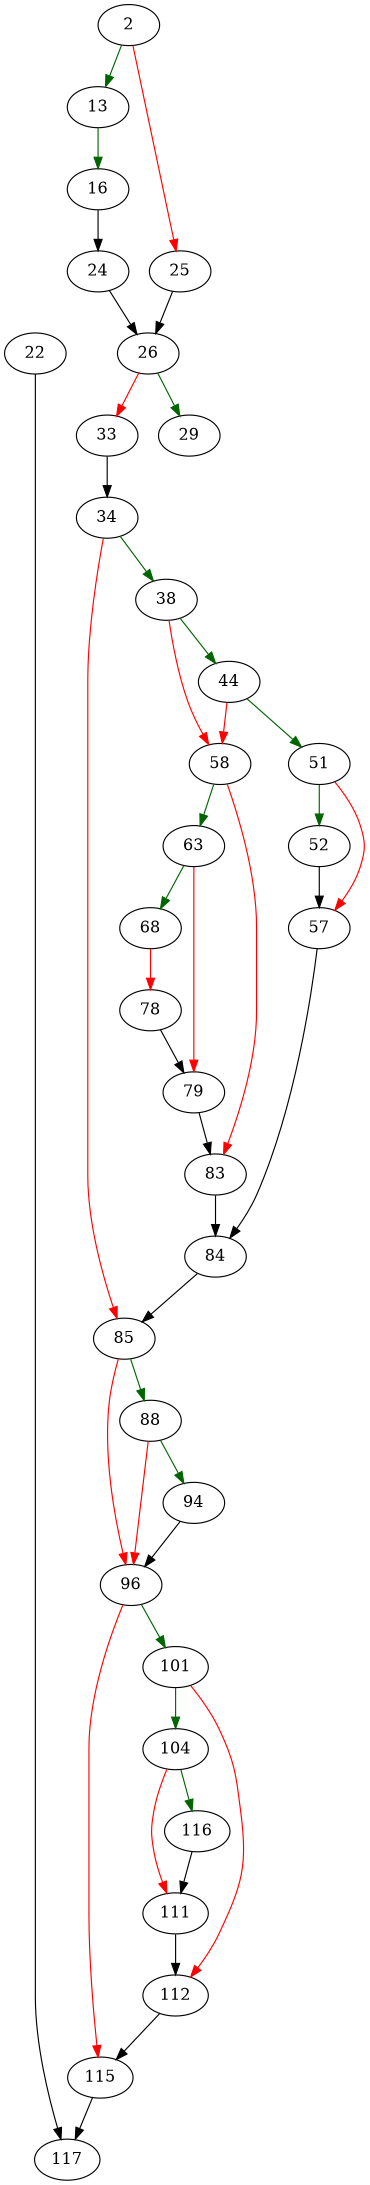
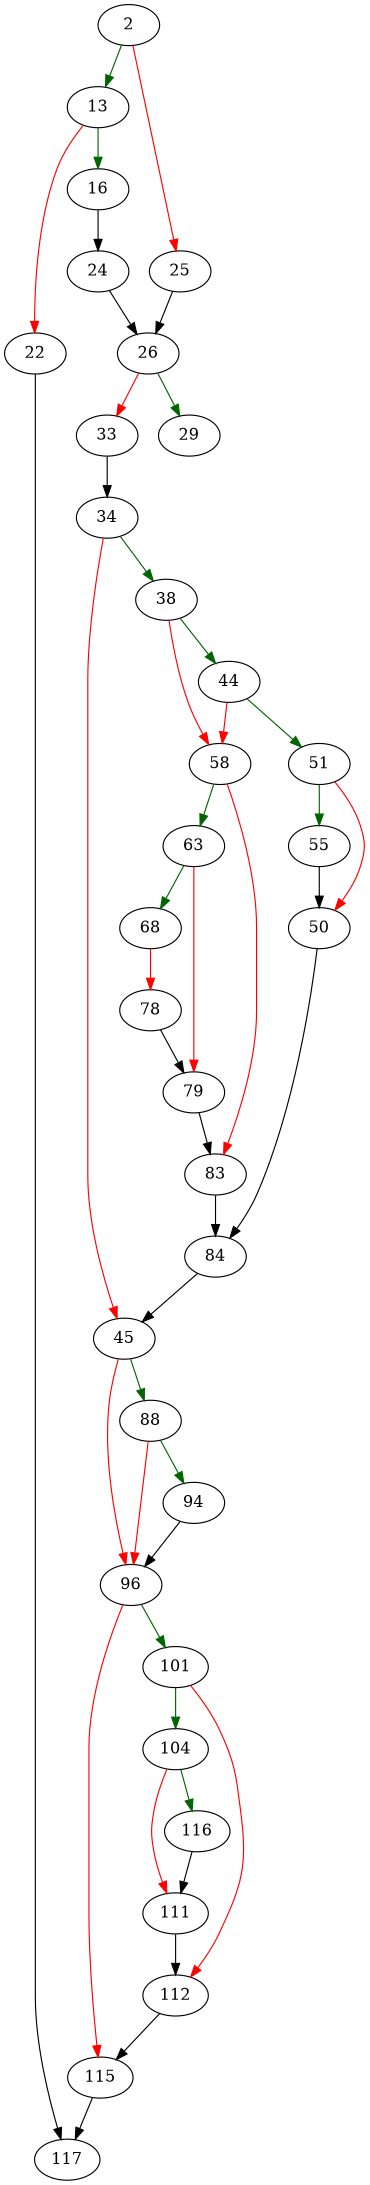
none -> (44, 219)
(319, 846) -> (319, 846)
(319, 928) -> (319, 928)
(124, 1339) -> (124, 1339)
